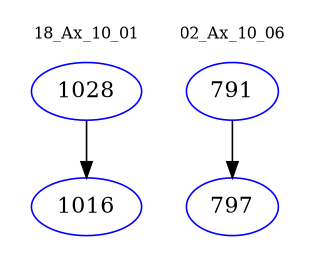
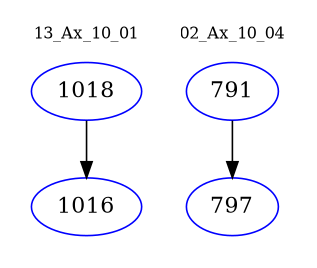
(87, 34) -> (87, 34)
(232, 34) -> (232, 34)
(87, 91) -> (87, 91)
